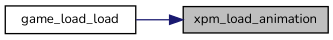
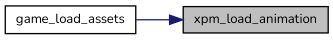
(71, 20) -> (71, 20)
